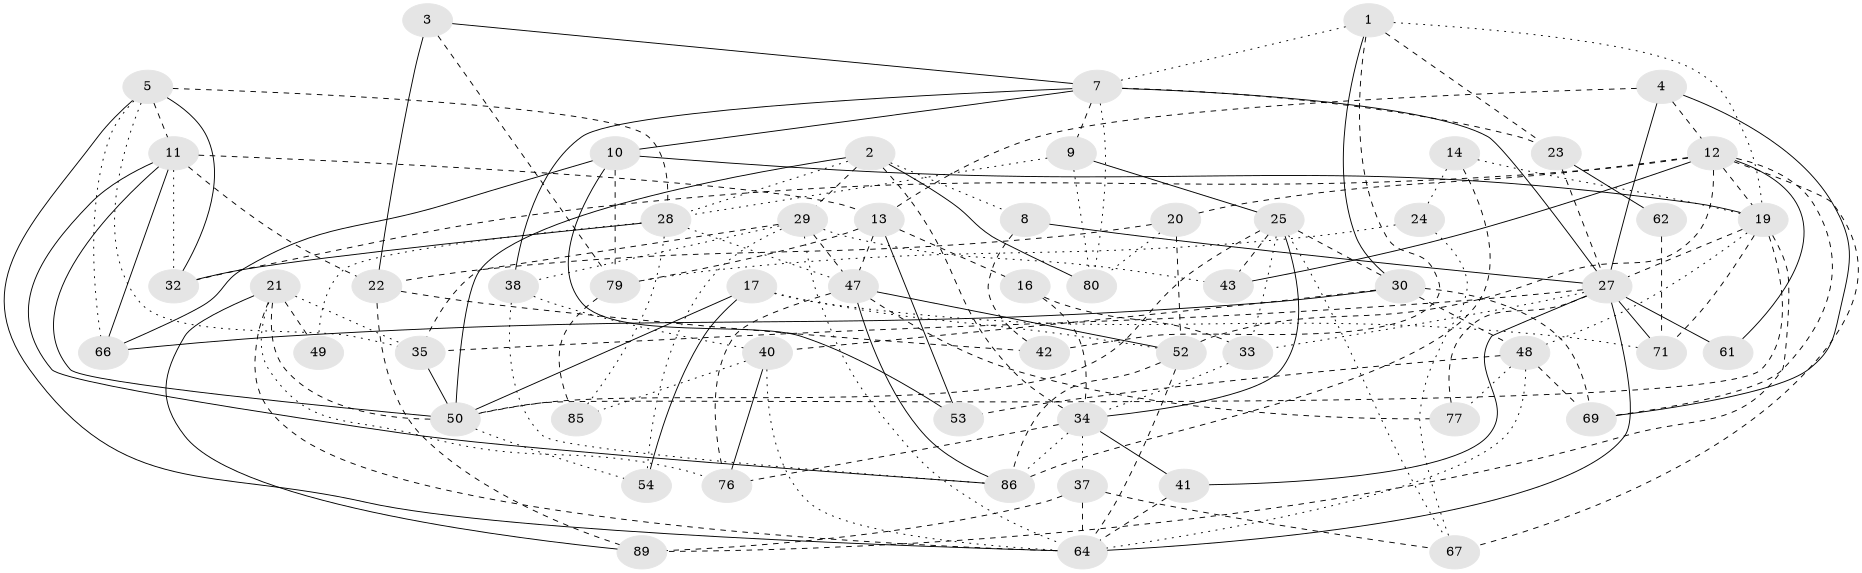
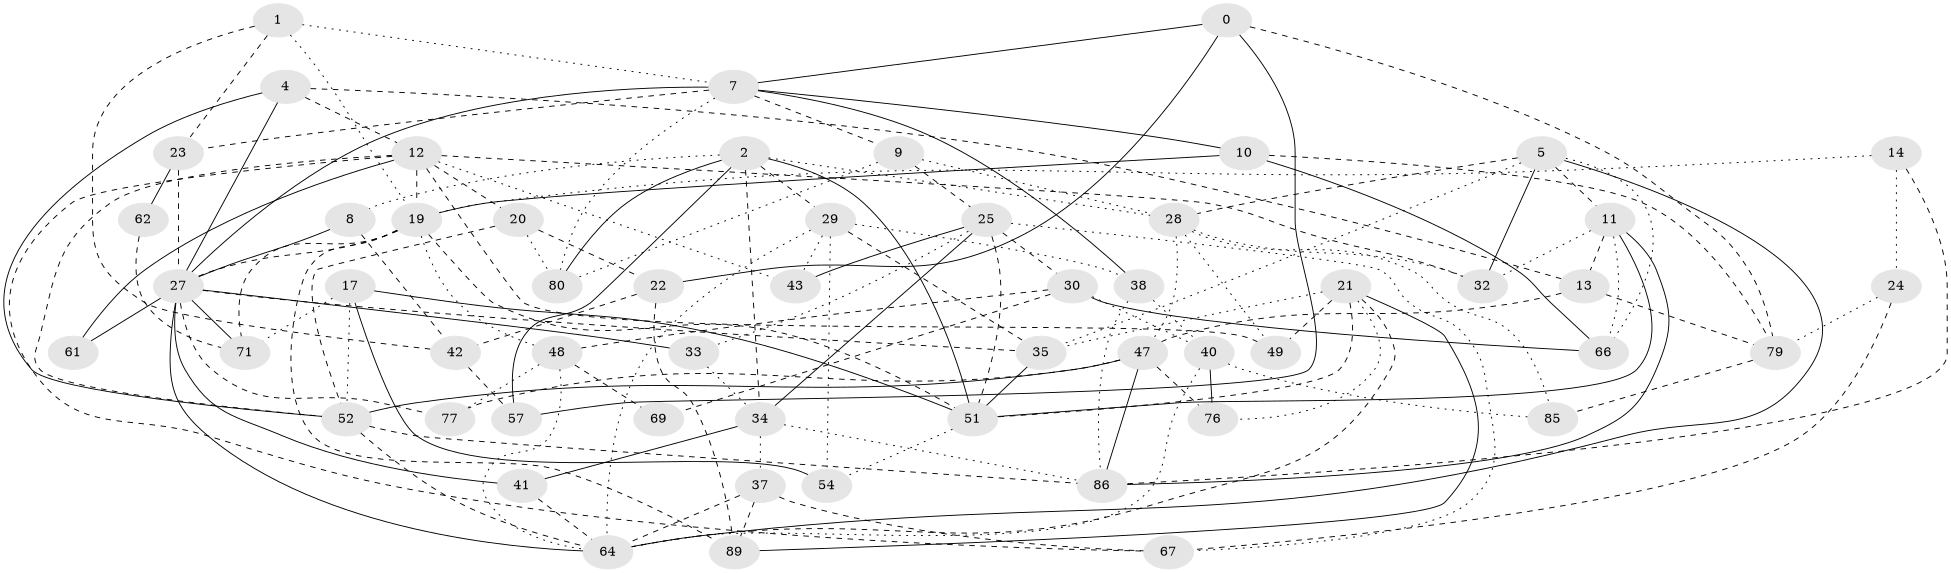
(428, 20) -> (1227, 20)
(1344, 160) -> none
(1188, 190) -> (948, 191)
(268, 228) -> none
(1474, 231) -> (598, 217)
(374, 252) -> (1328, 253)
(139, 253) -> (1619, 287)
(828, 253) -> none
(1252, 255) -> (889, 250)
(1025, 286) -> none
(1843, 295) -> (8, 275)
(1436, 321) -> (472, 321)
(1813, 330) -> (807, 326)
(967, 333) -> (1143, 321)
(1428, 377) -> (1583, 502)
(455, 419) -> (973, 419)
none -> (517, 419)
(959, 419) -> none
(905, 453) -> none
